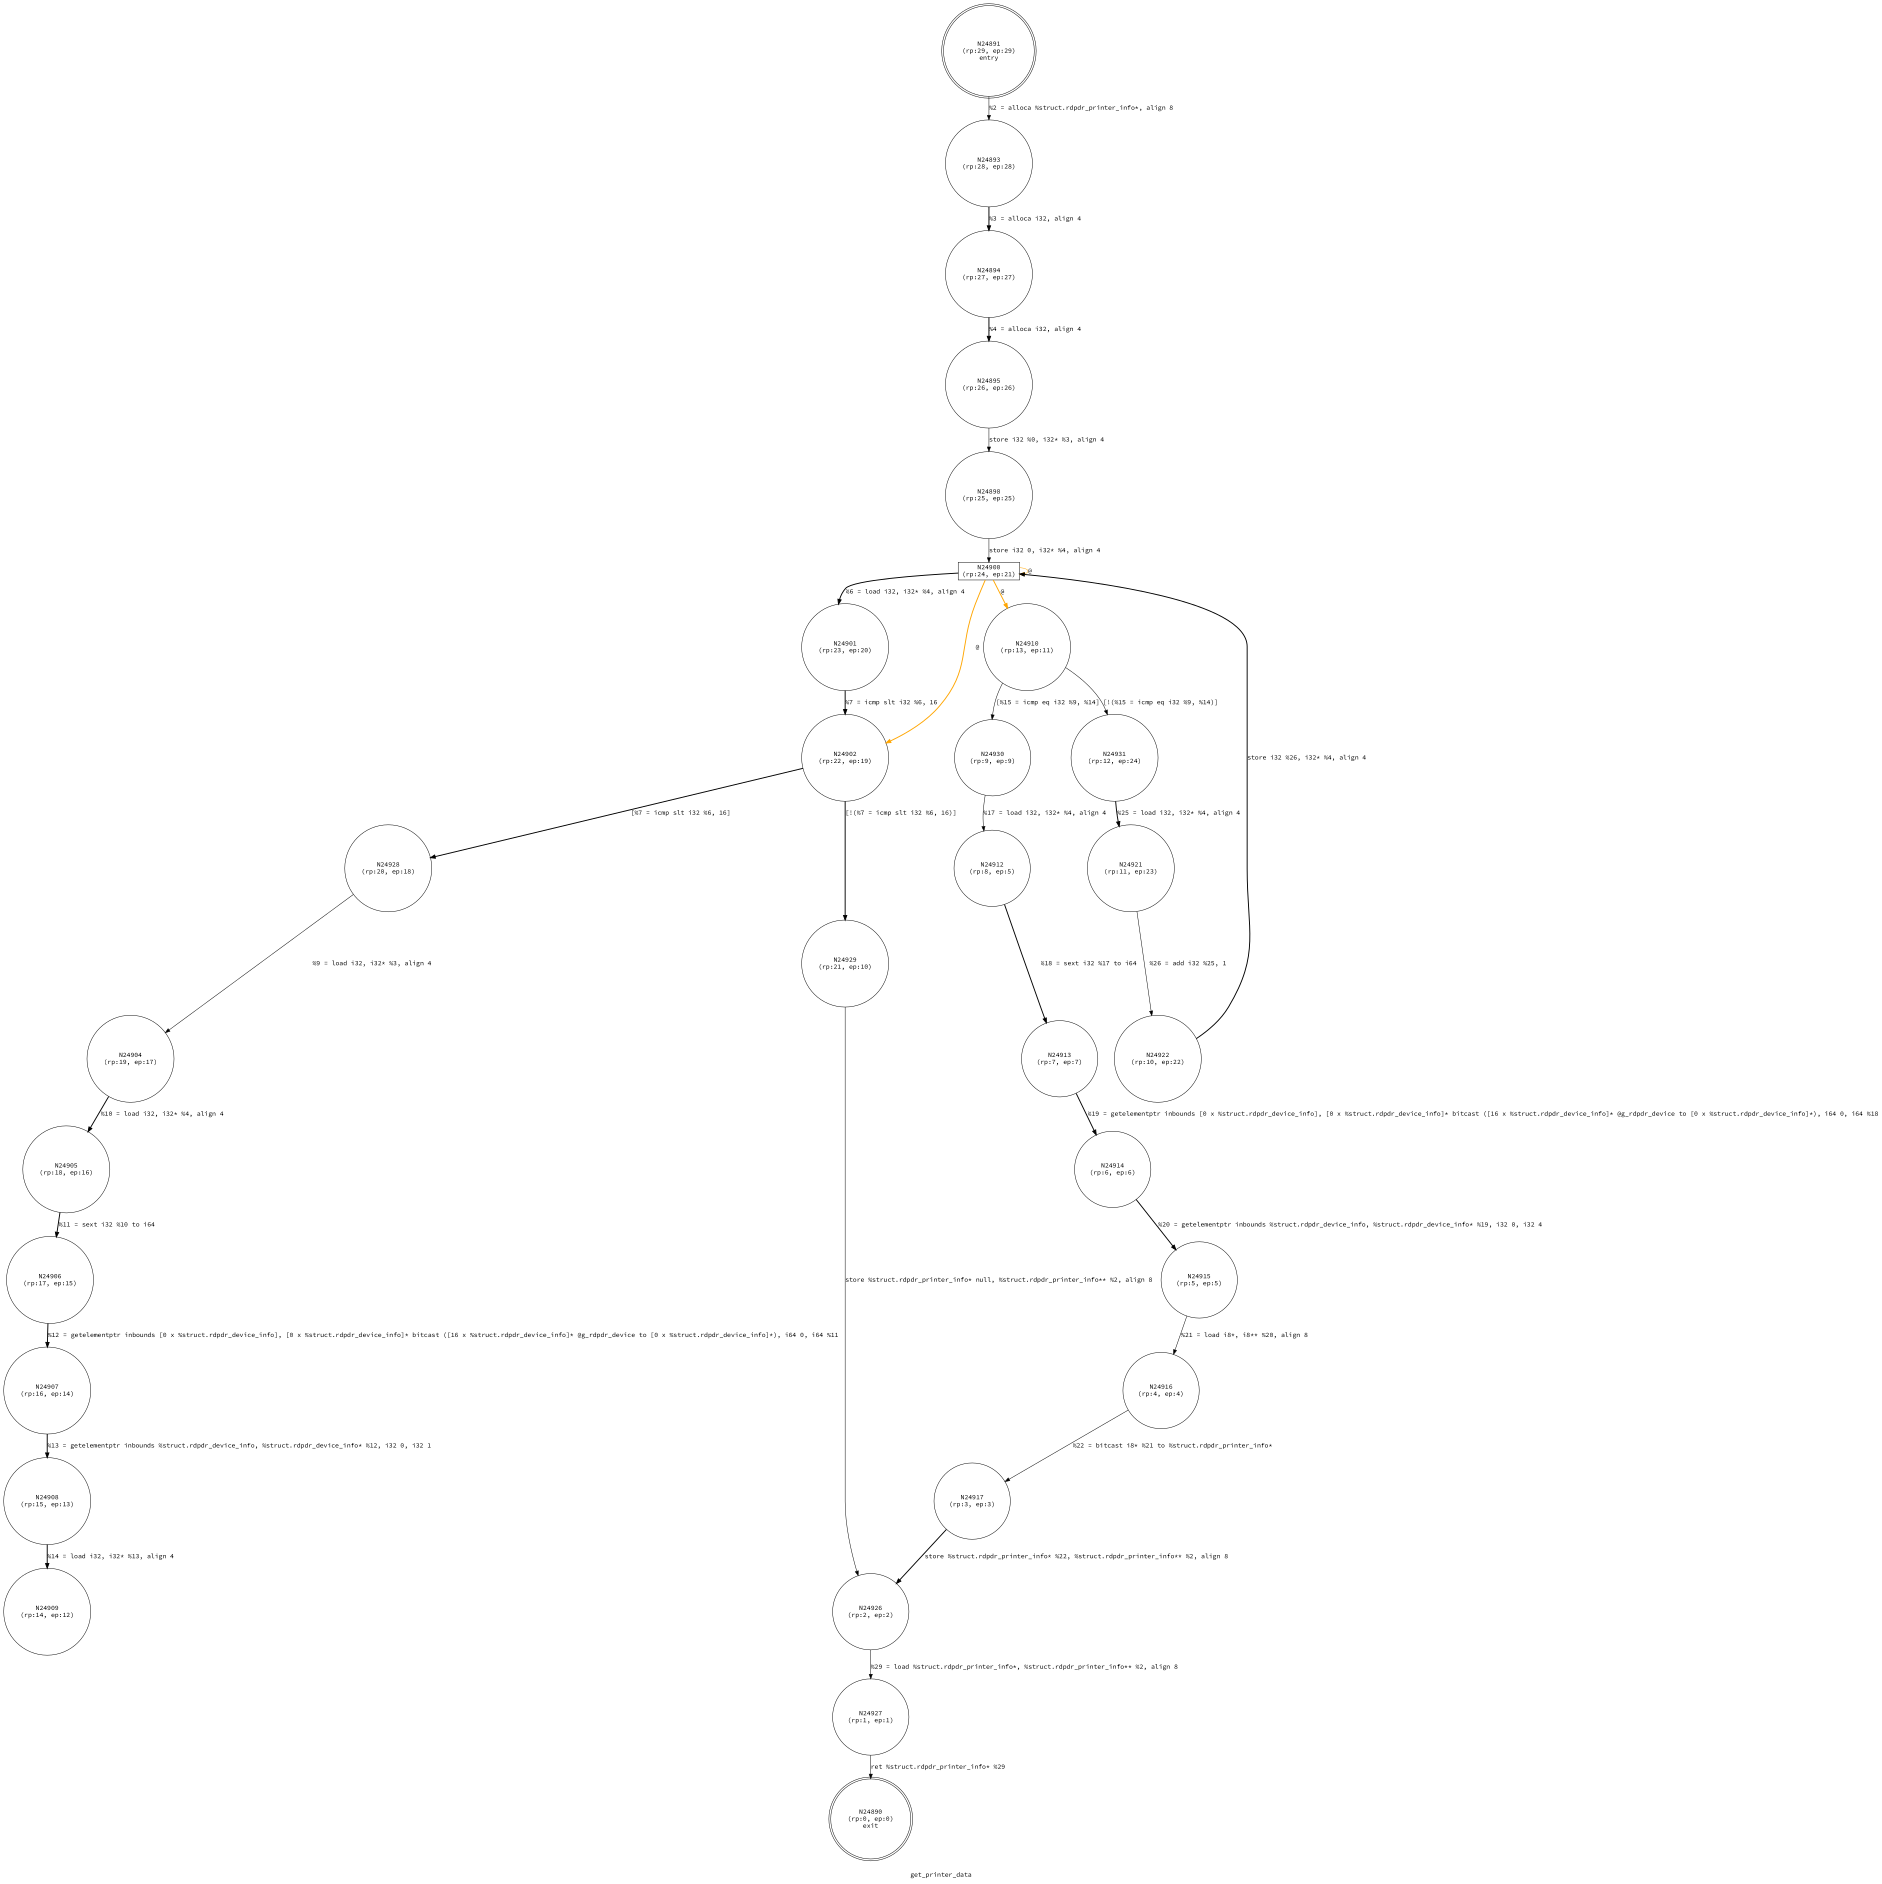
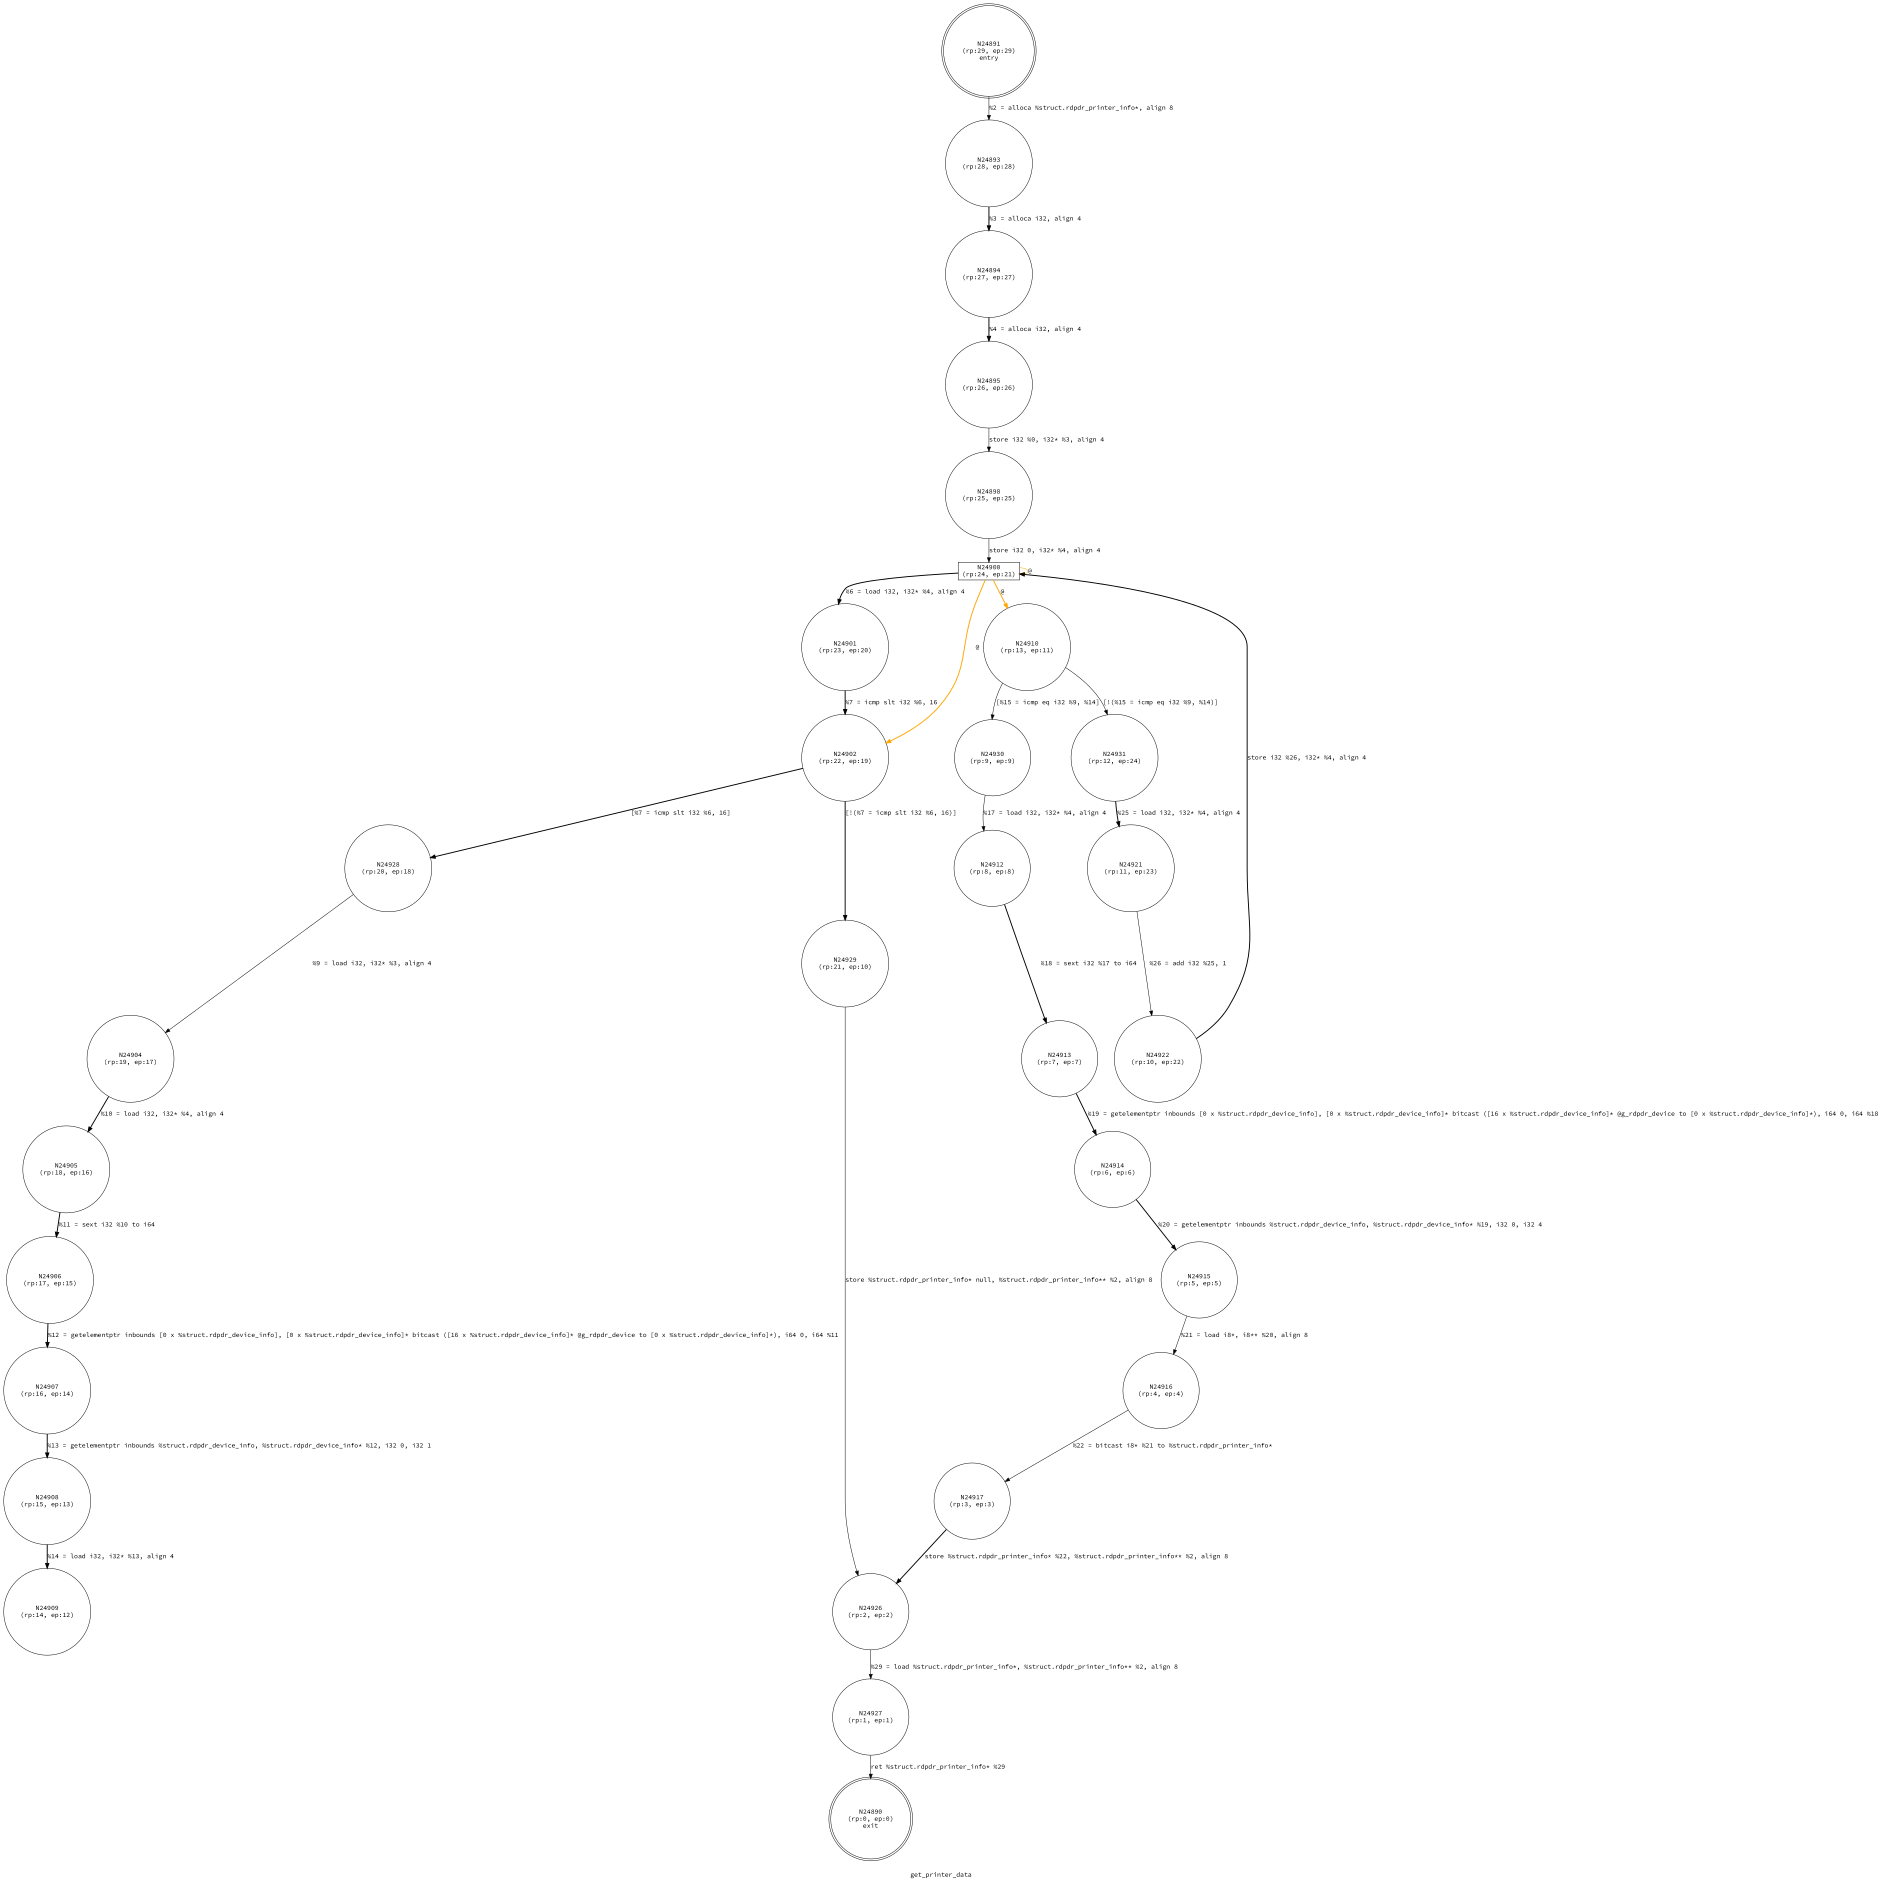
(992, 868) -> (992, 868)
